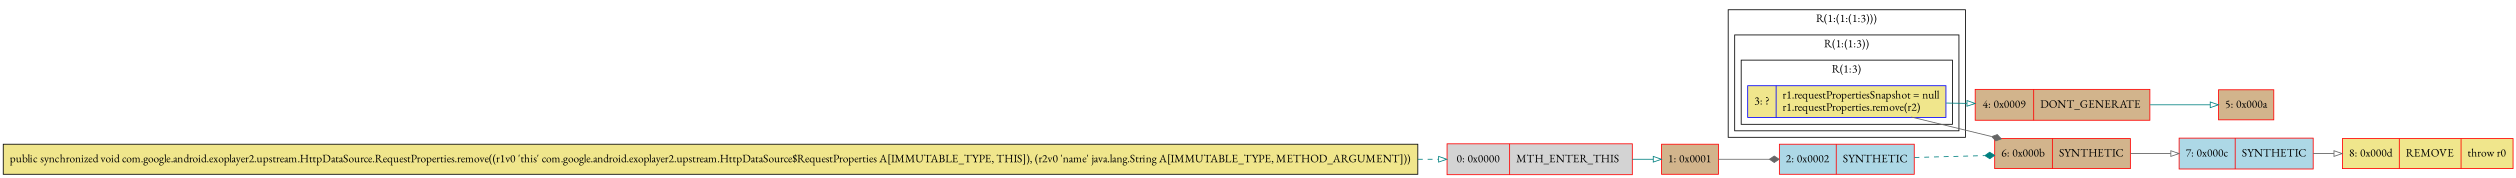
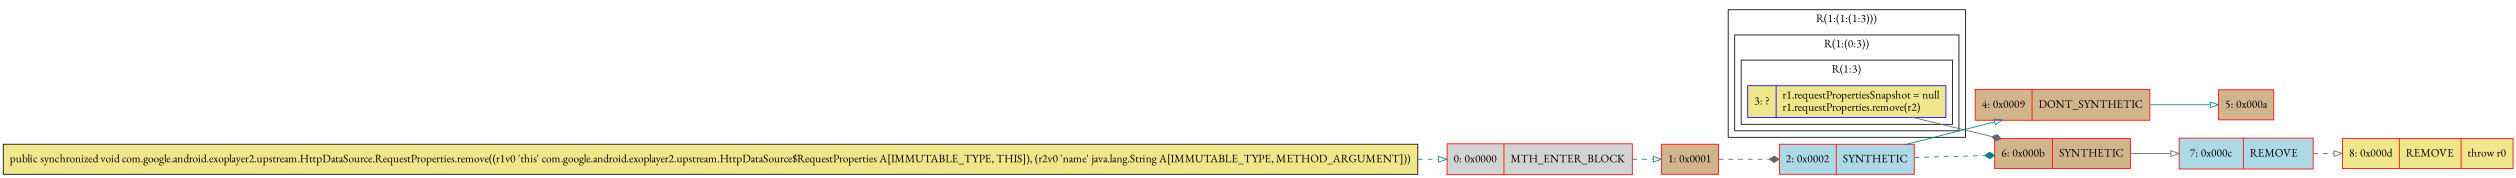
(1847, 44) -> (1847, 44)
(1957, 103) -> (1950, 133)
(2091, 104) -> (2091, 104)
(2274, 153) -> (2274, 153)
(2324, 154) -> (2324, 154)
(1568, 159) -> (1568, 159)
(1643, 159) -> (1643, 159)
(1744, 159) -> (1744, 159)
